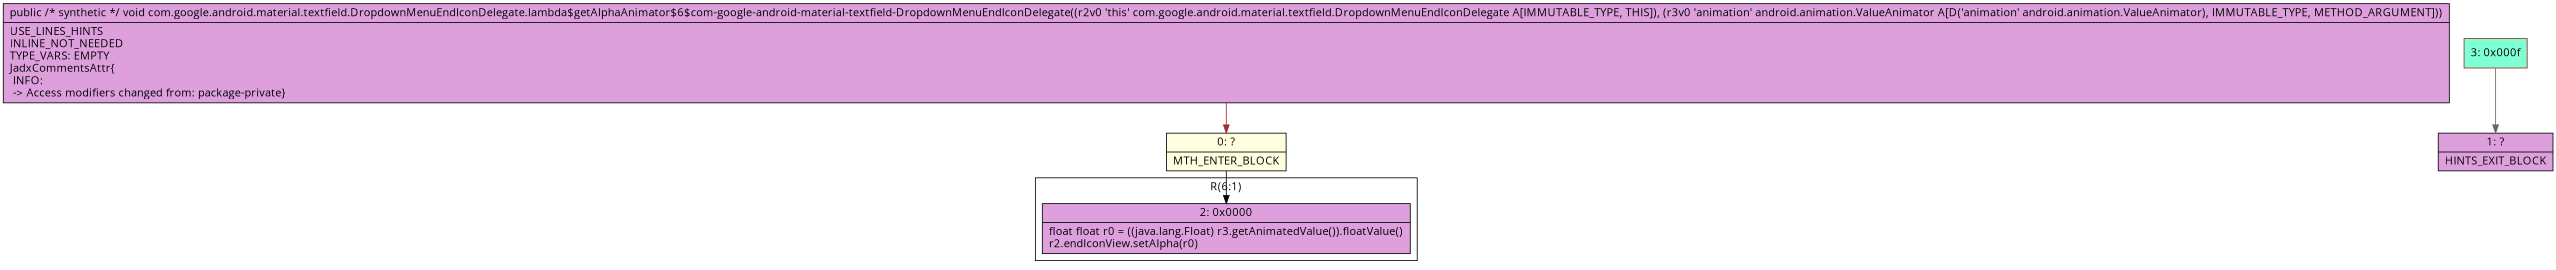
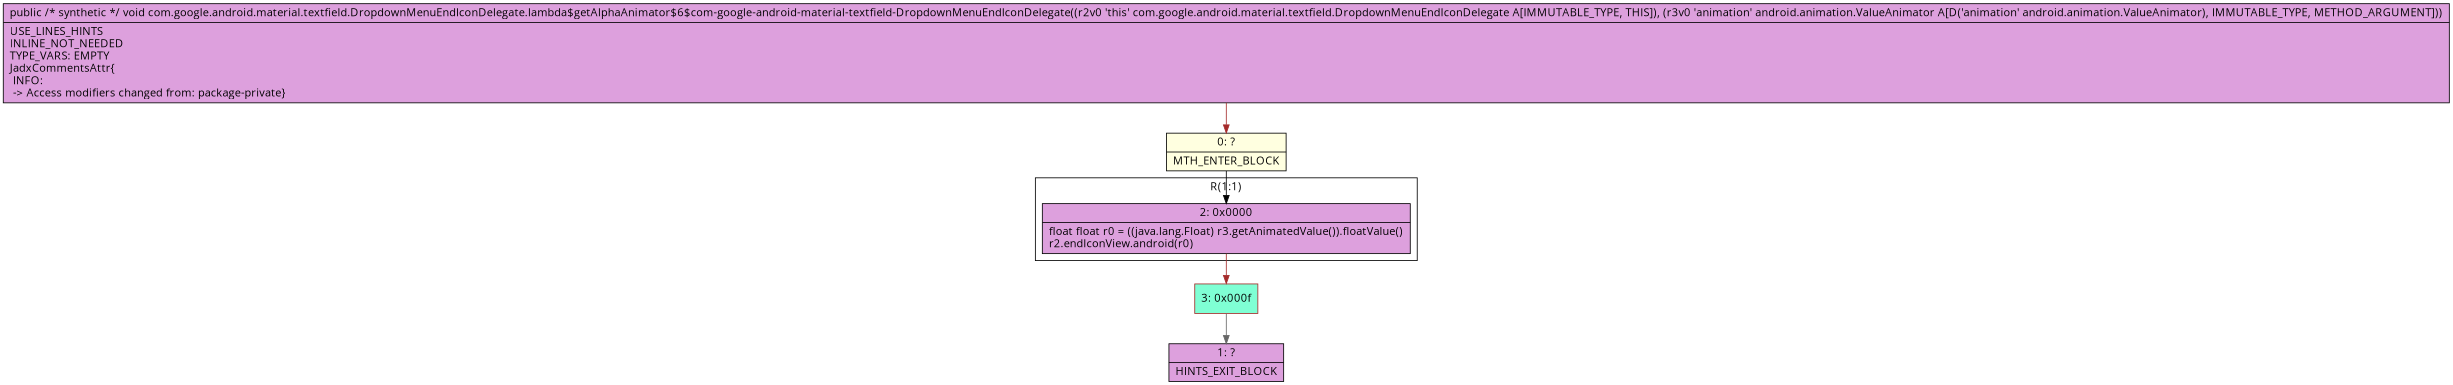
(1226, 187) -> (1226, 187)
(1124, 244) -> (1121, 244)
none -> (1226, 266)
